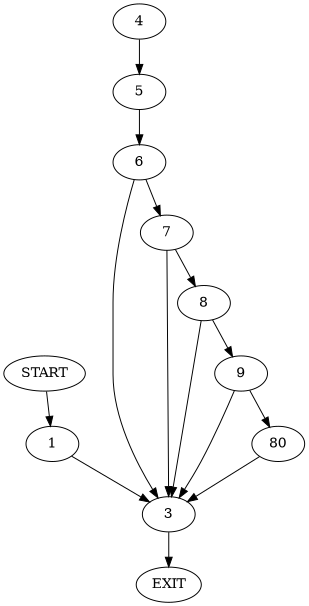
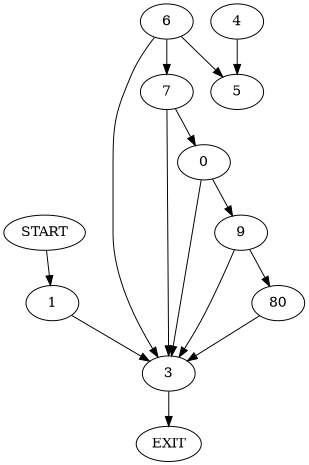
(139, 122) -> (198, 53)
(204, 303) -> (204, 162)
